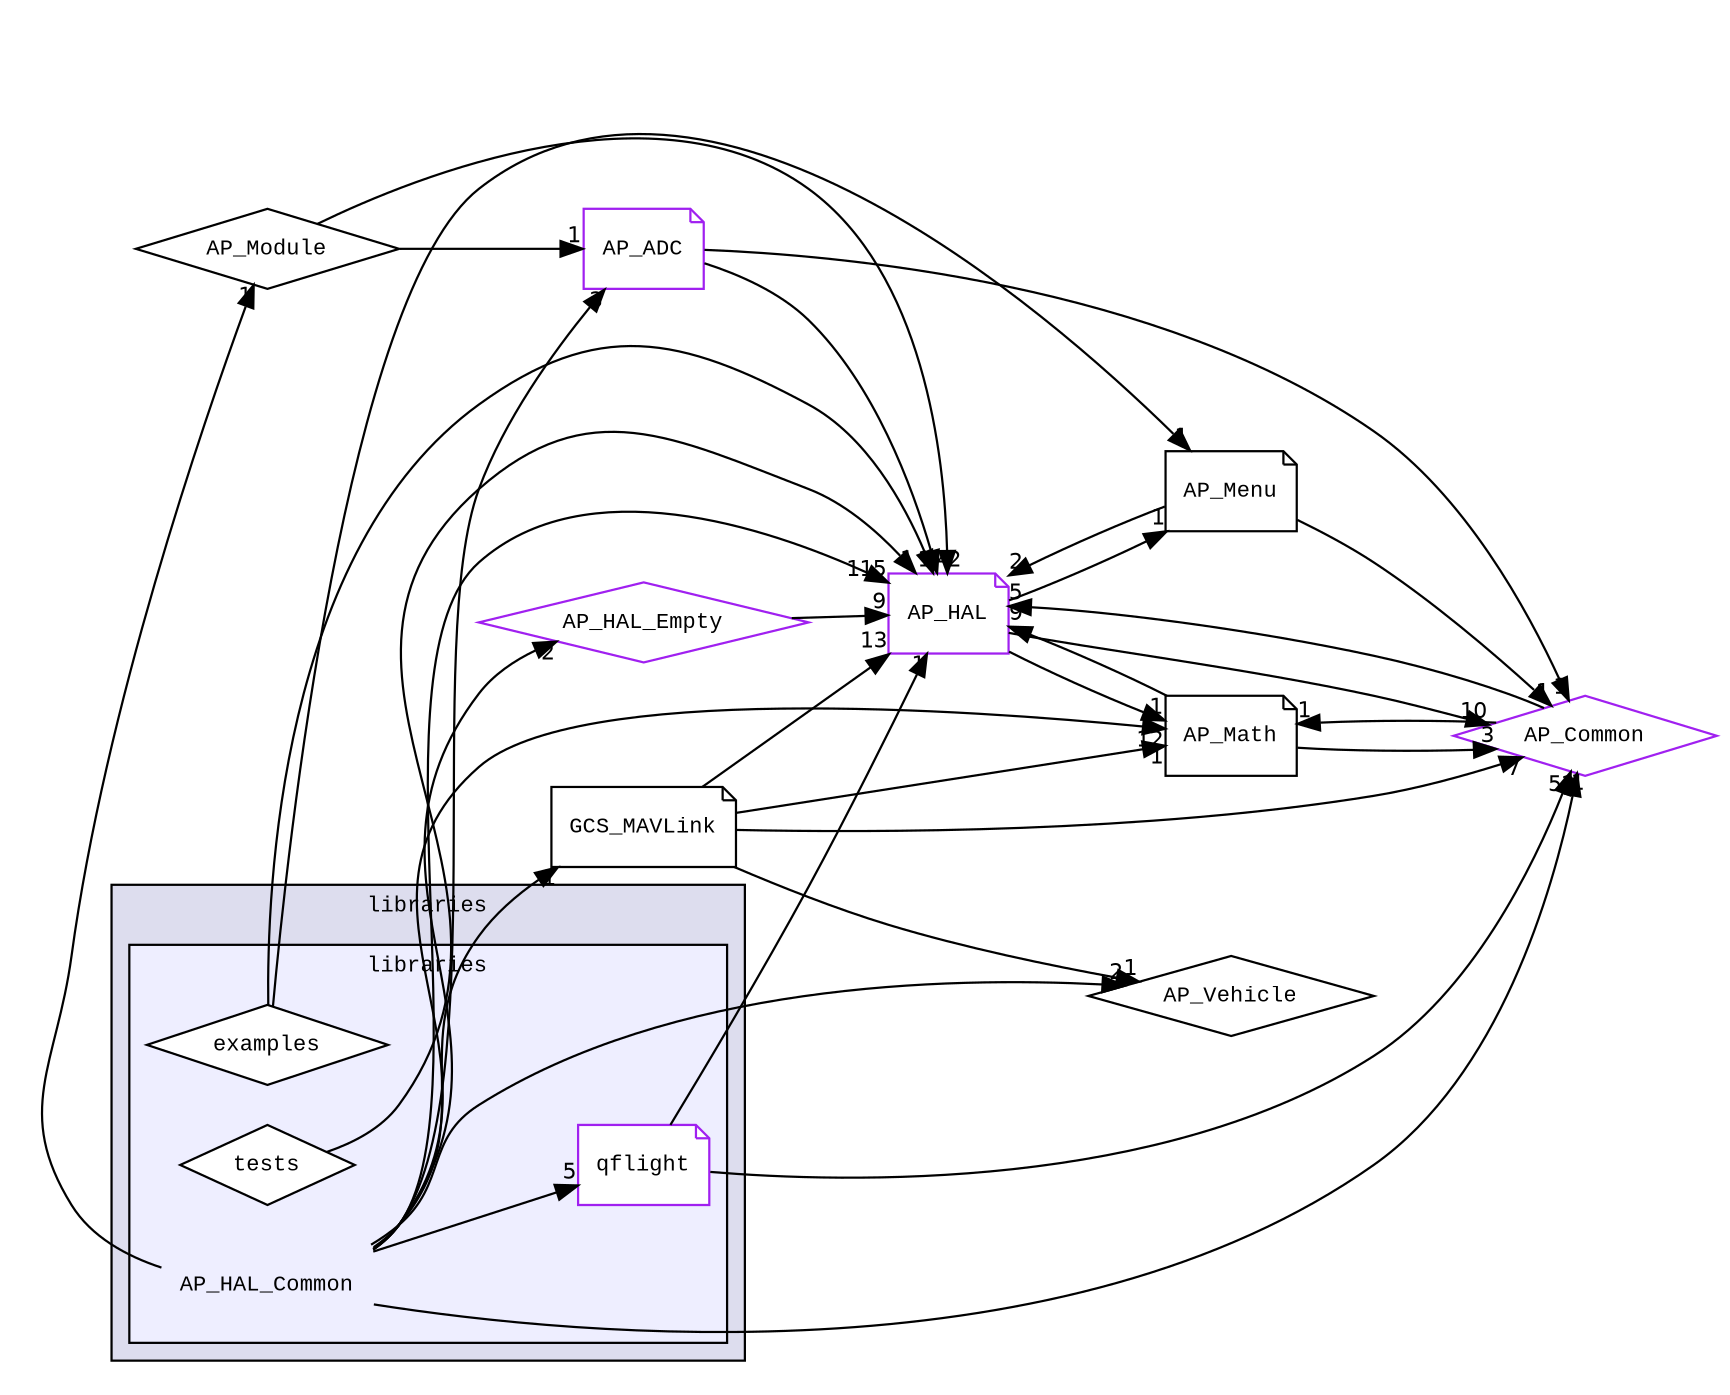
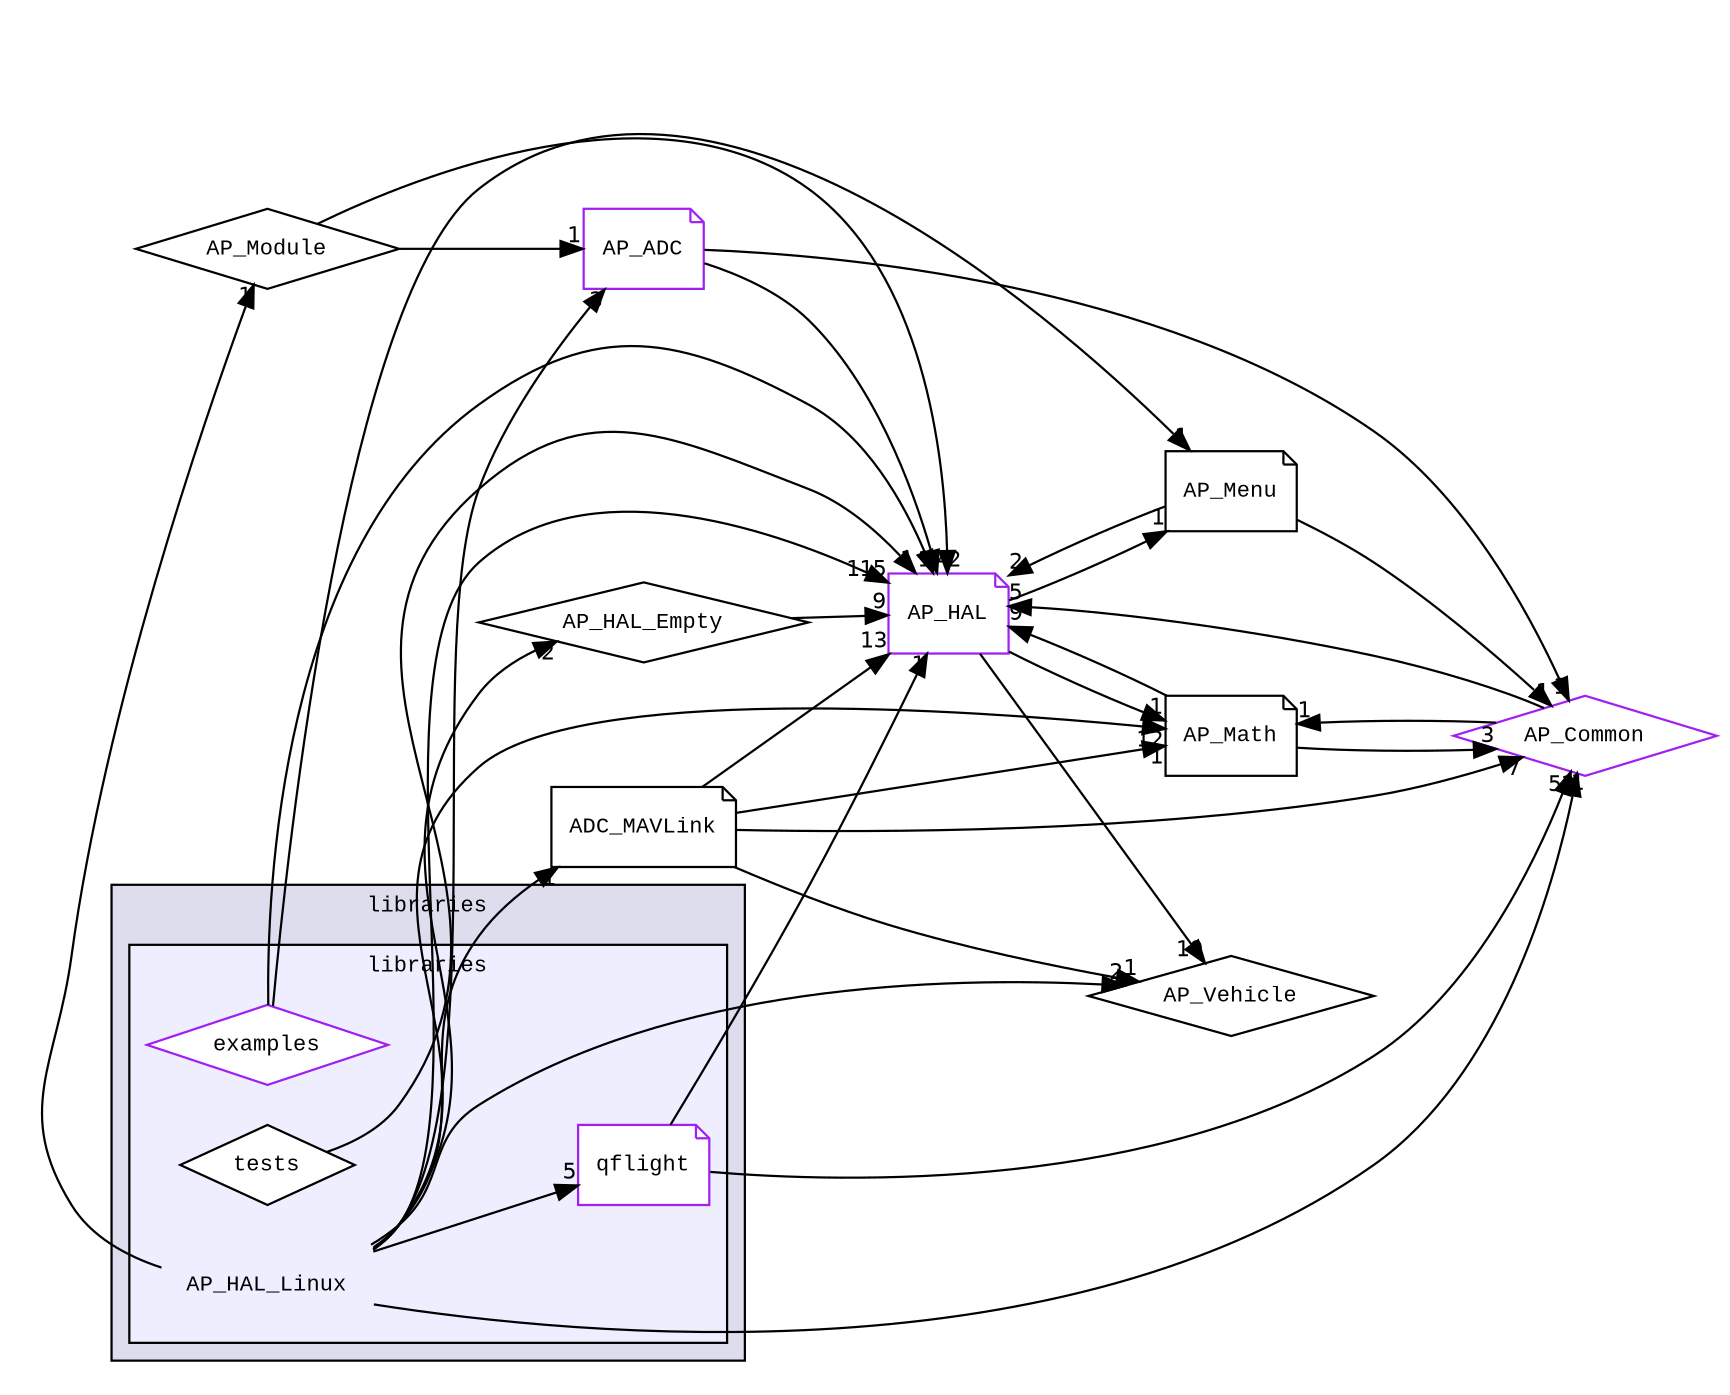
(644, 622) -> (644, 622)
(1239, 671) -> (1086, 799)
(644, 827) -> (644, 827)
(267, 1045) -> (267, 1045)
(267, 1285) -> (267, 1285)
